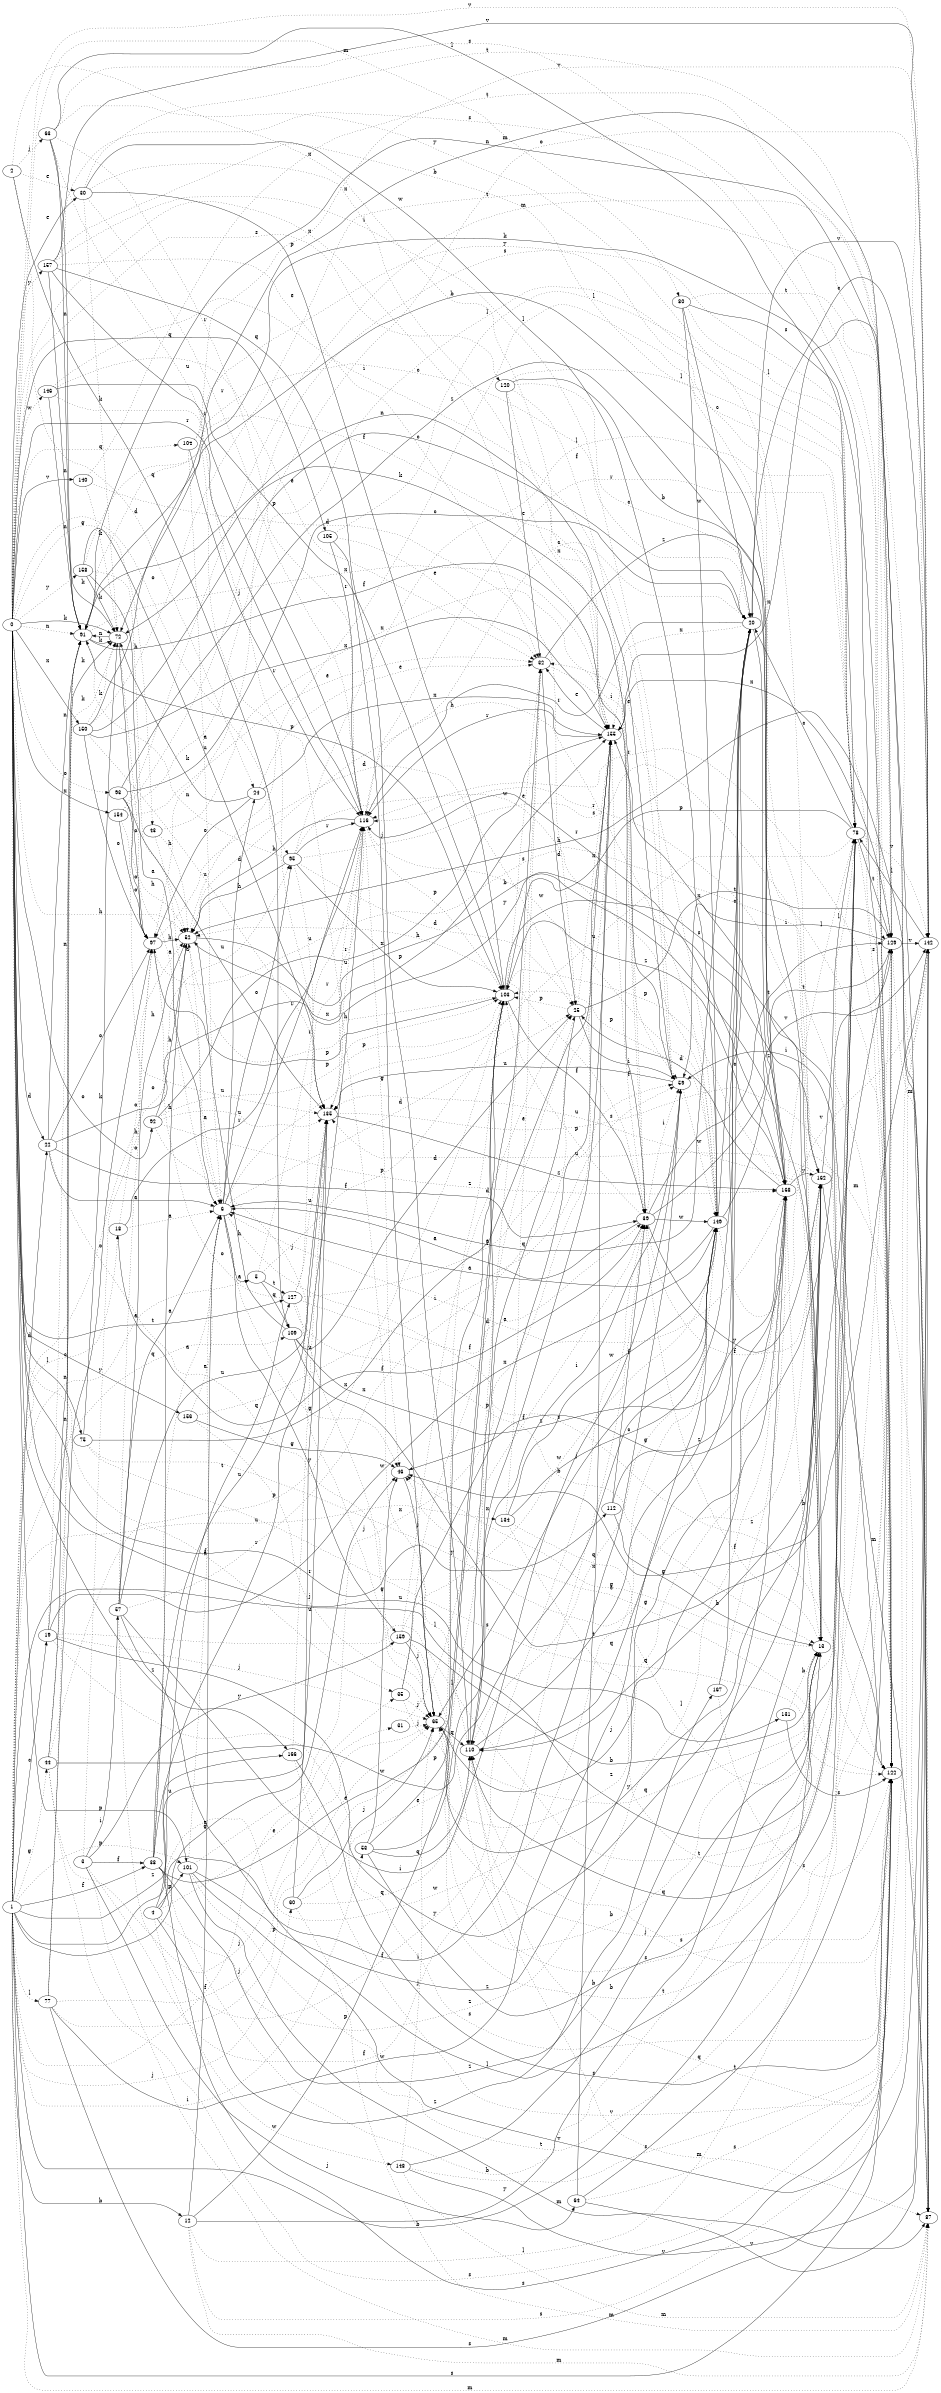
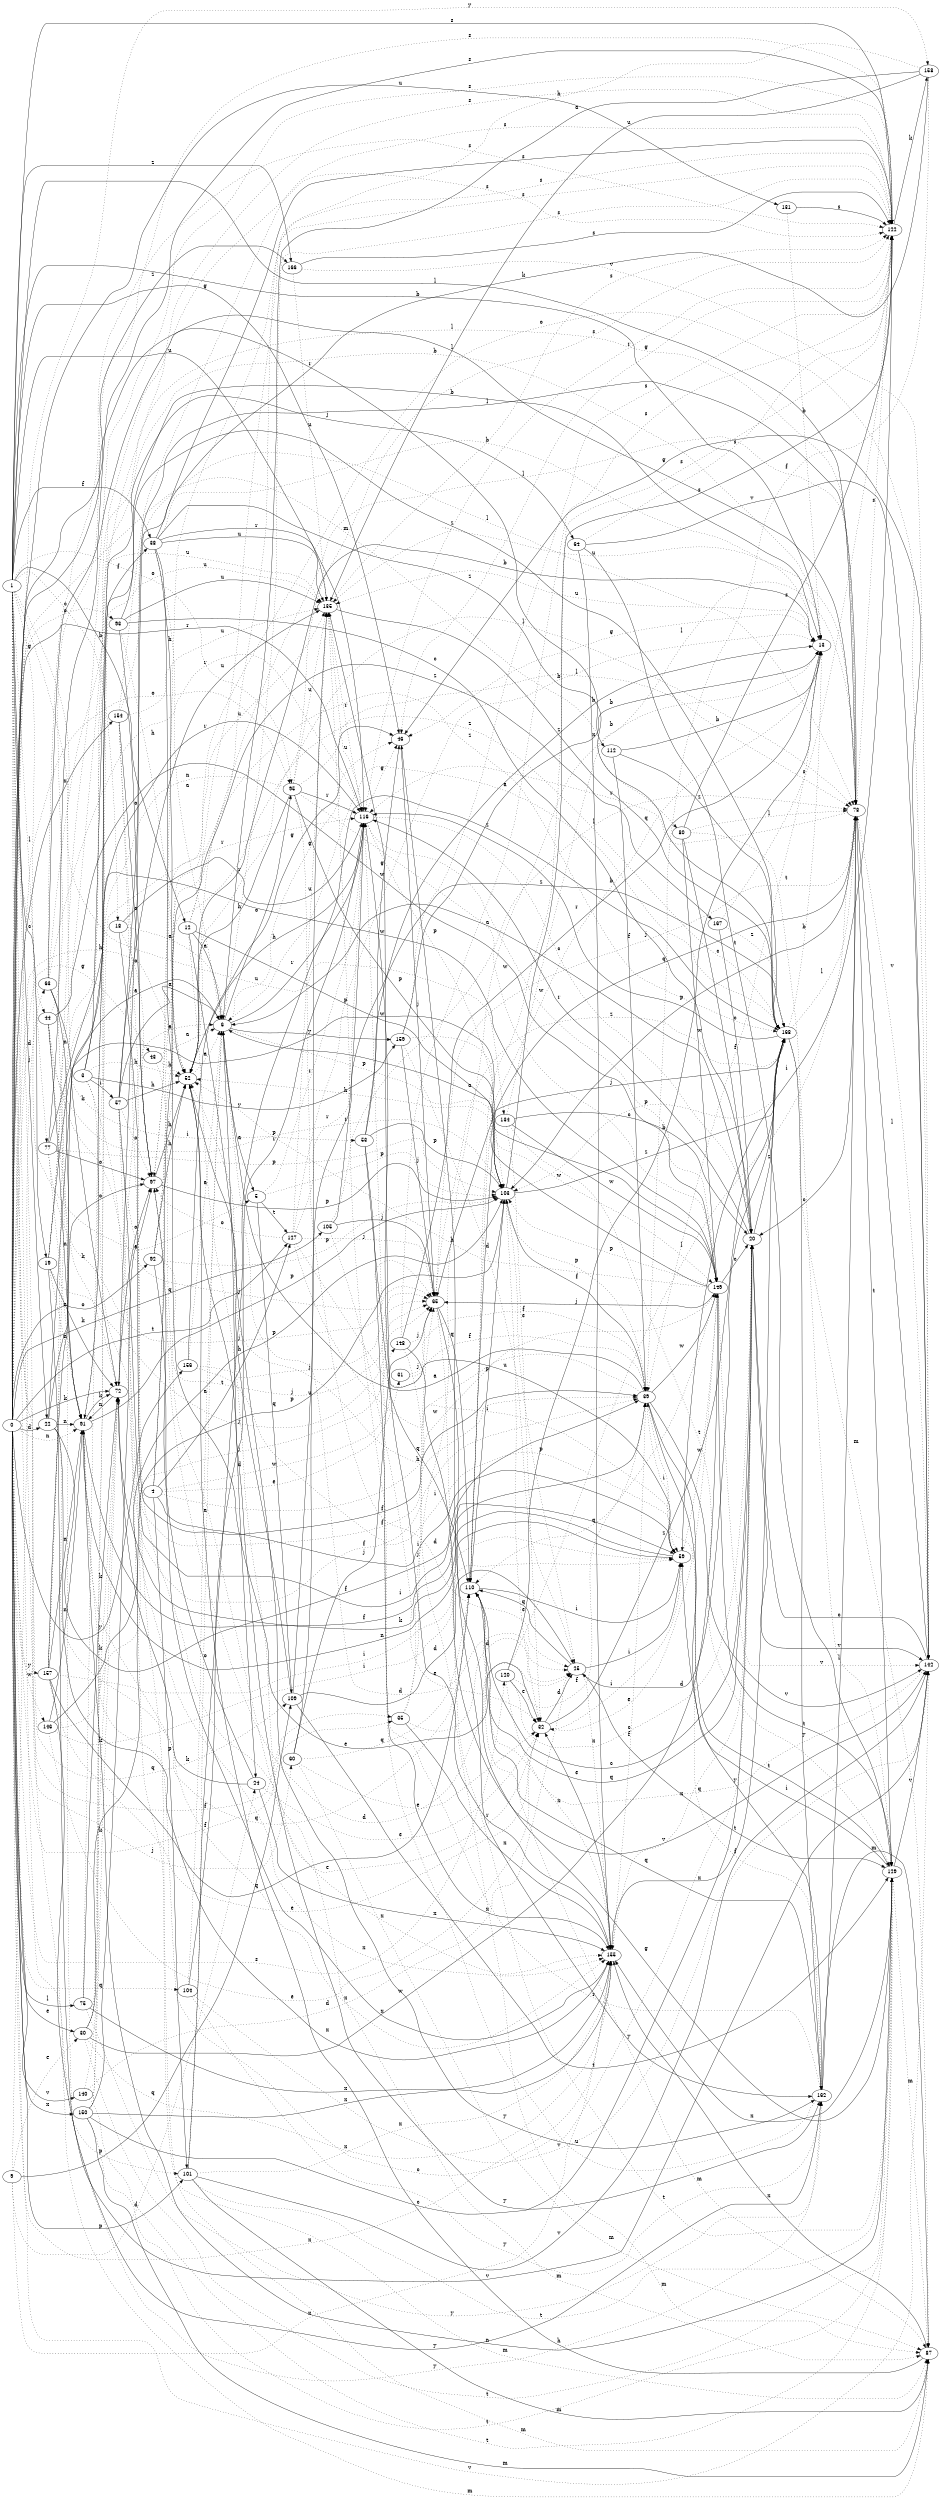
(12, 171) -> (12, 2177)
(866, 569) -> (910, 152)
